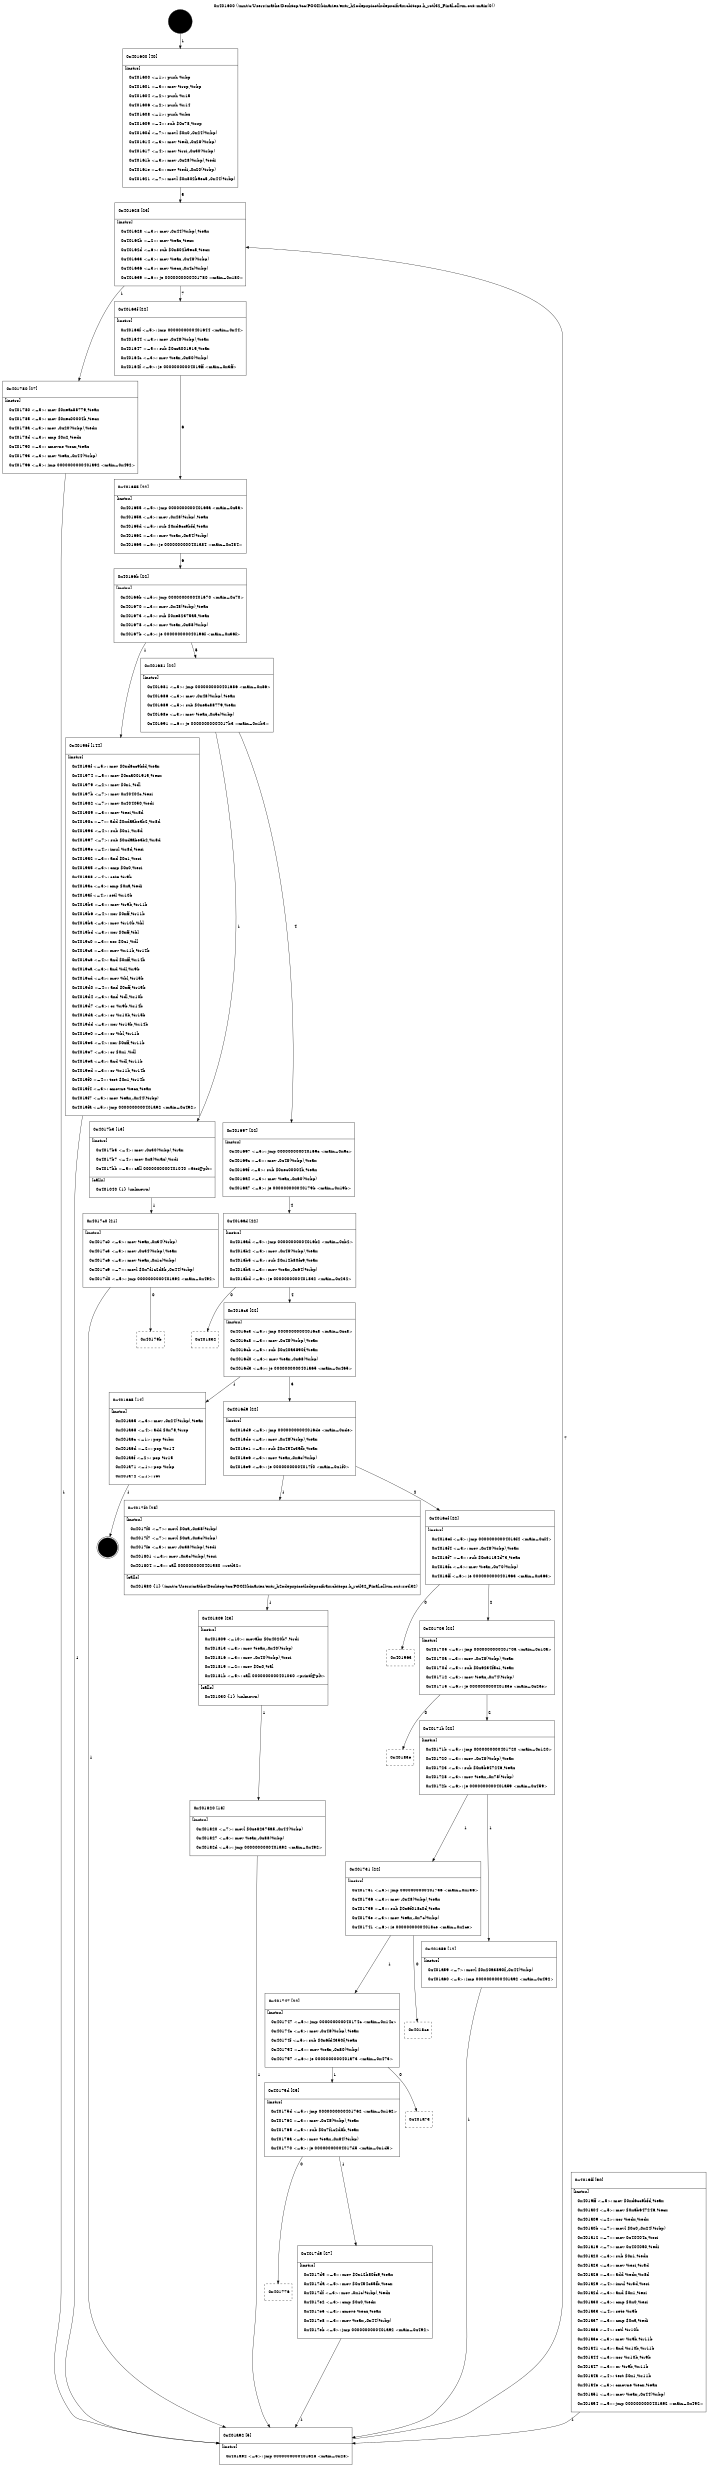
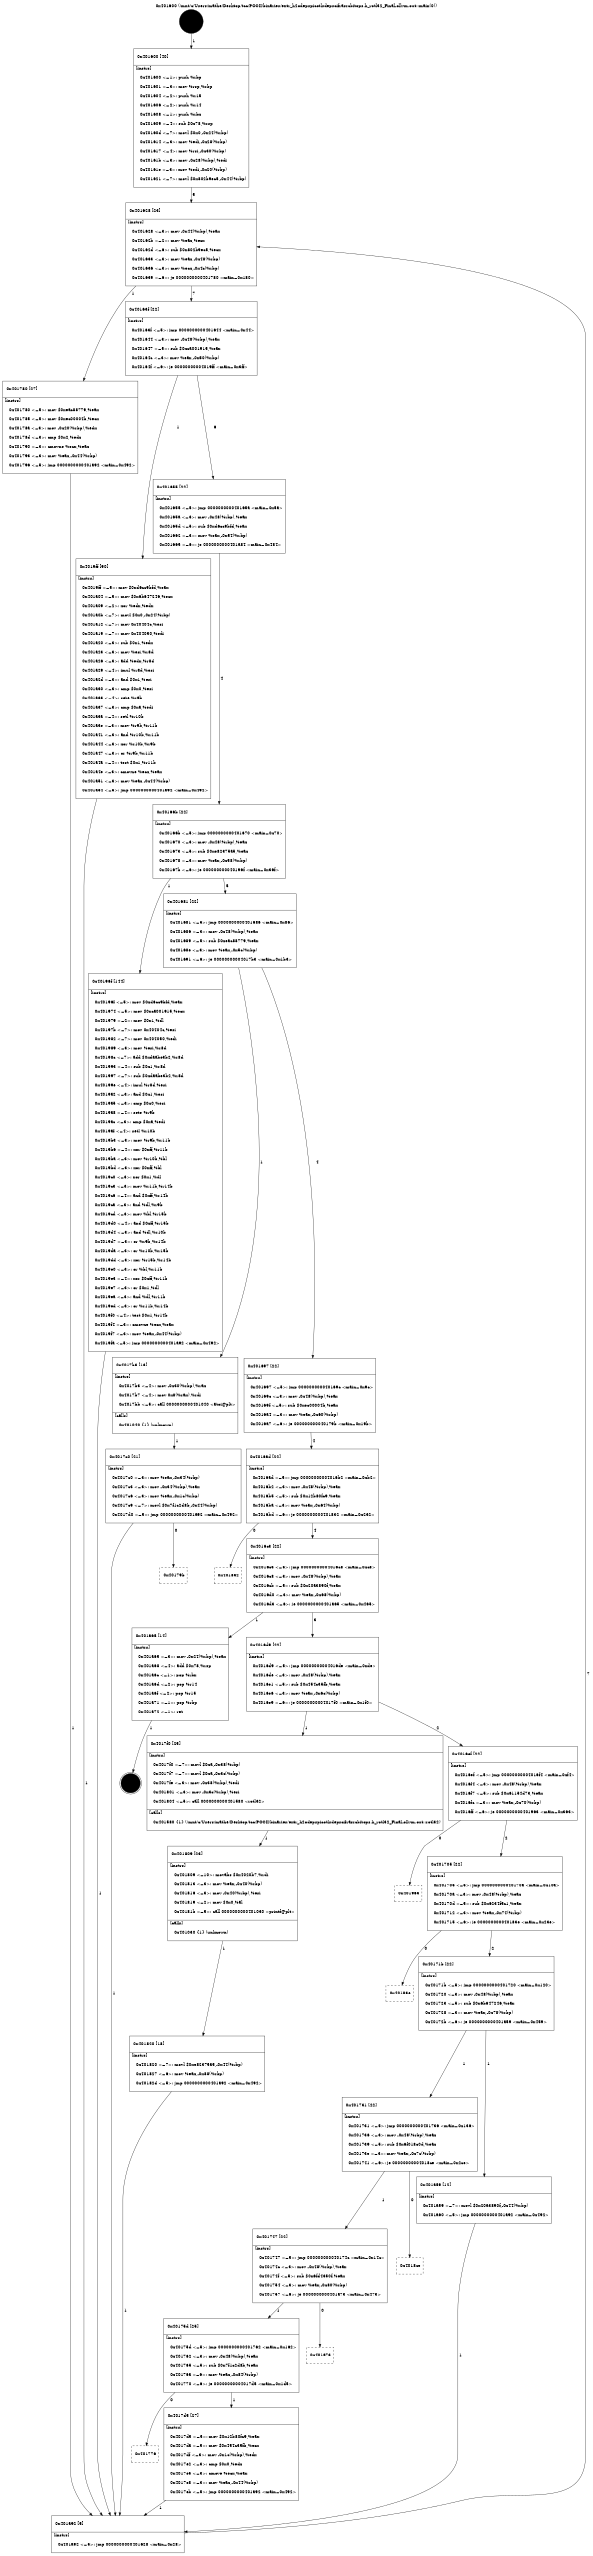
none -> (153, 464)
(182, 561) -> (221, 679)
